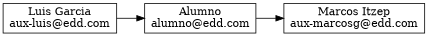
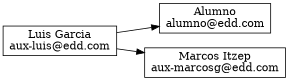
(266, 18) -> (127, 50)
